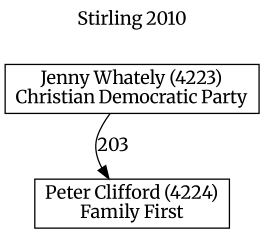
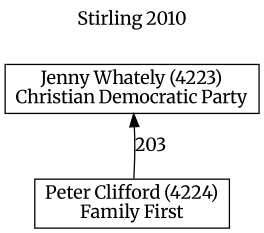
(97, 140) -> (135, 153)
